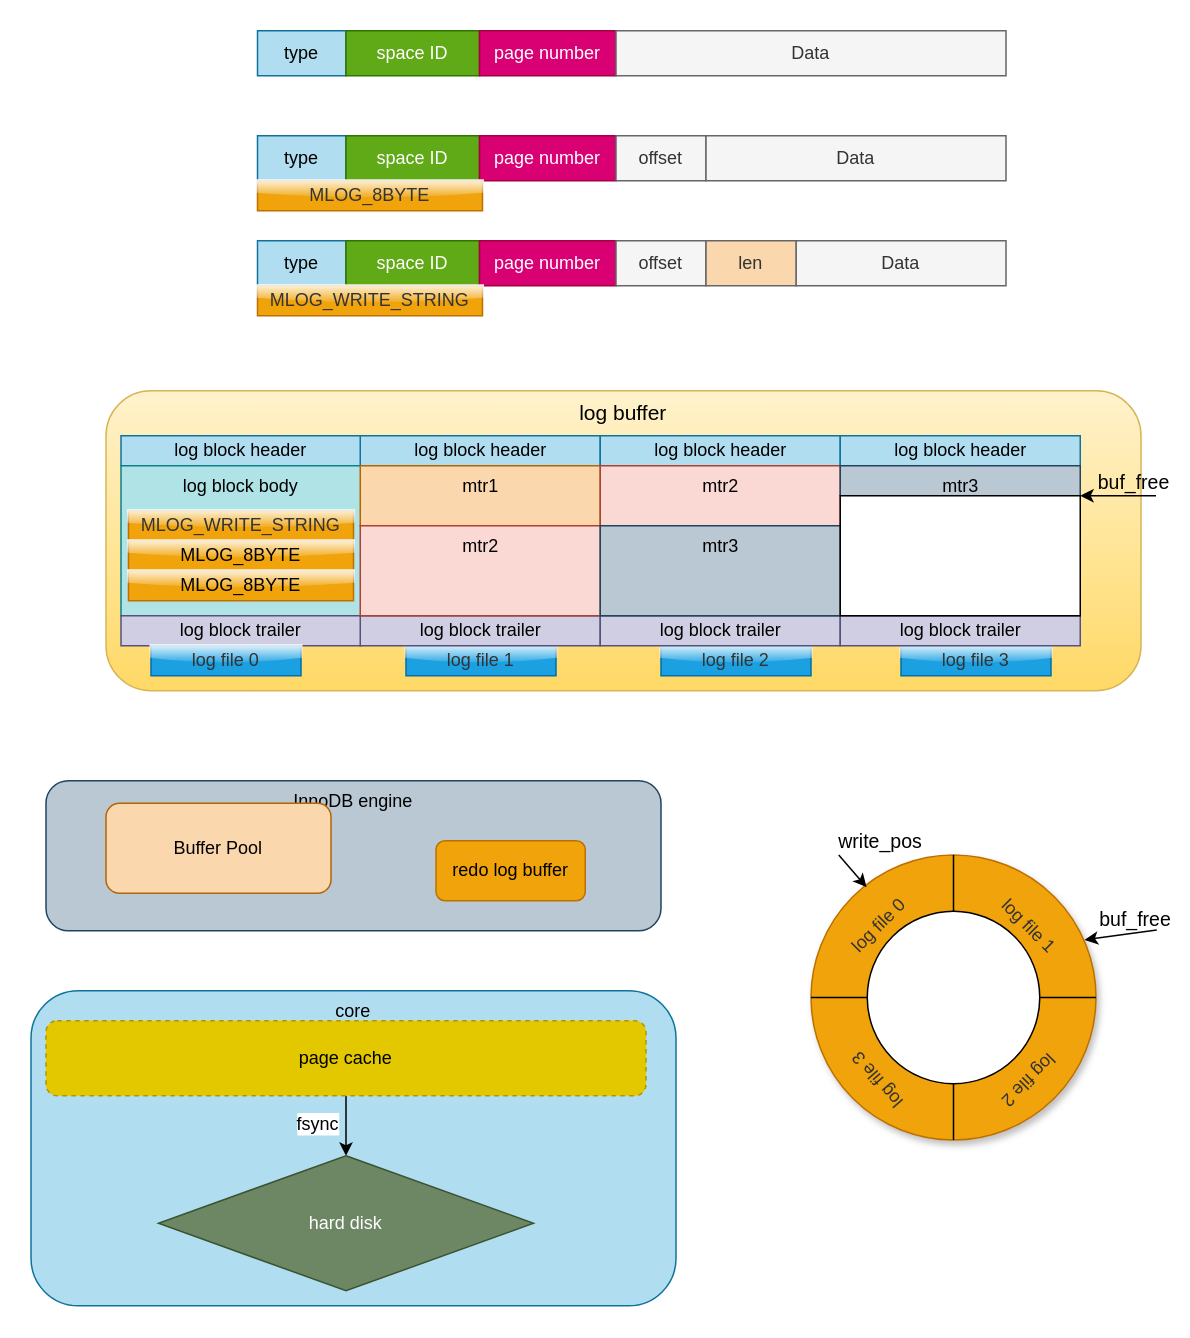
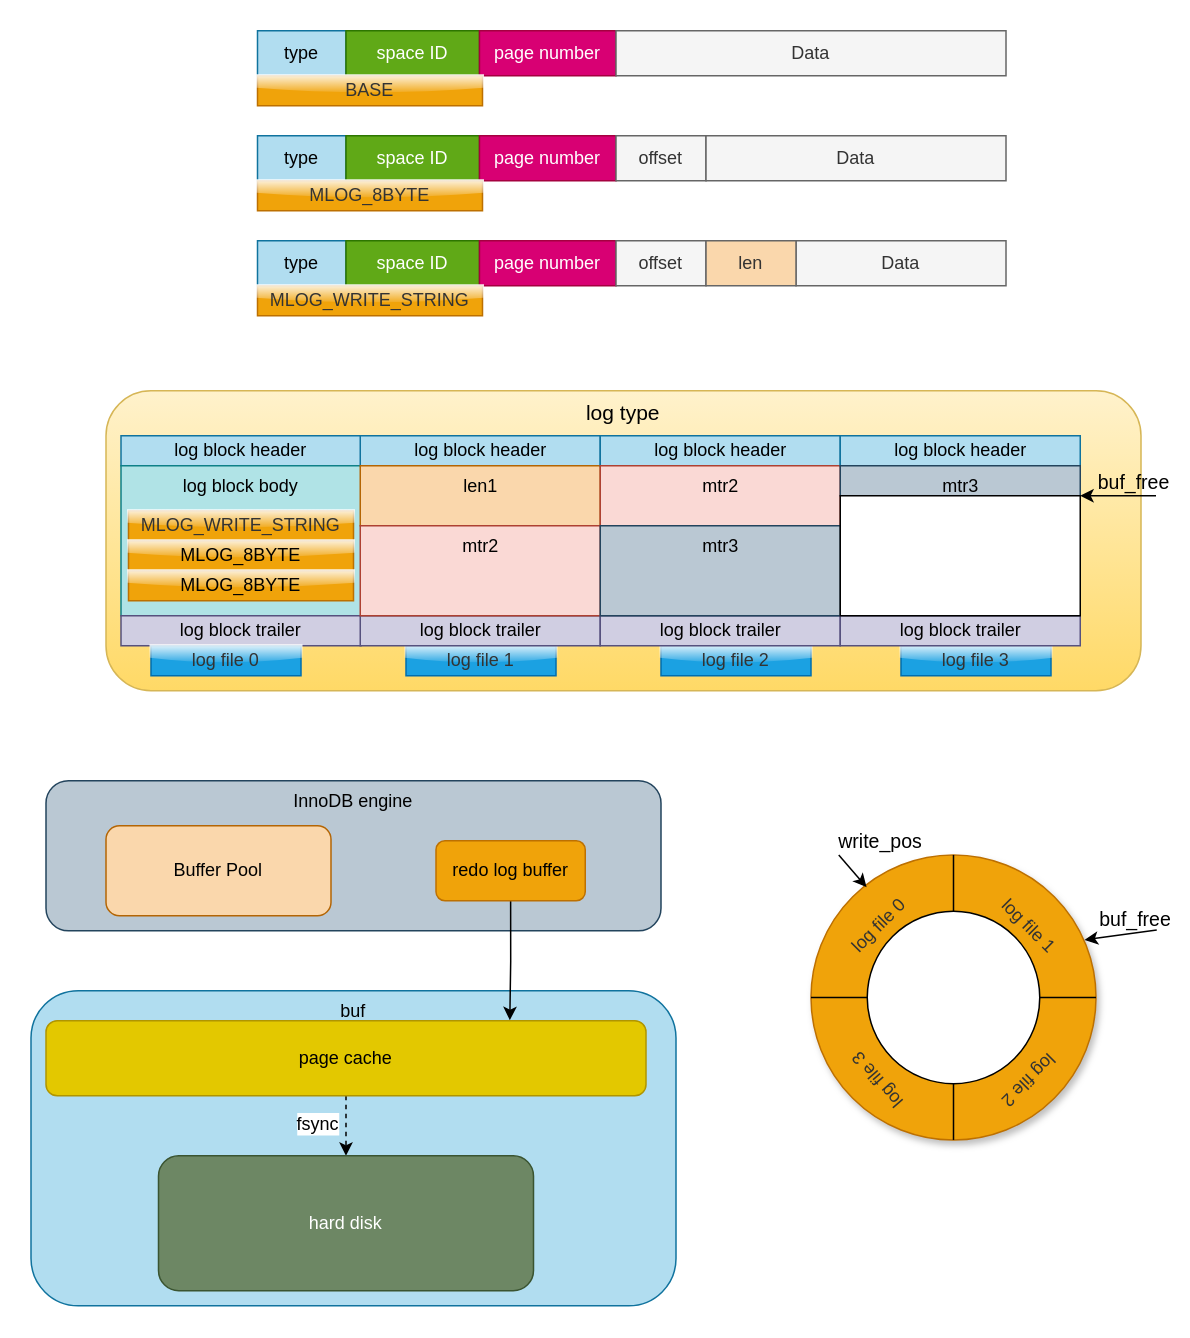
none -> (370, 91)
(623, 412) -> (623, 412)
(481, 487) -> (481, 487)
(218, 848) -> (218, 871)
none -> (510, 955)
(353, 1012) -> (353, 1012)
(346, 1058) -> (346, 1058)
(346, 1119) -> (346, 1119)
(346, 1223) -> (346, 1223)
